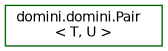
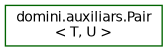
(84, 26) -> (84, 26)
